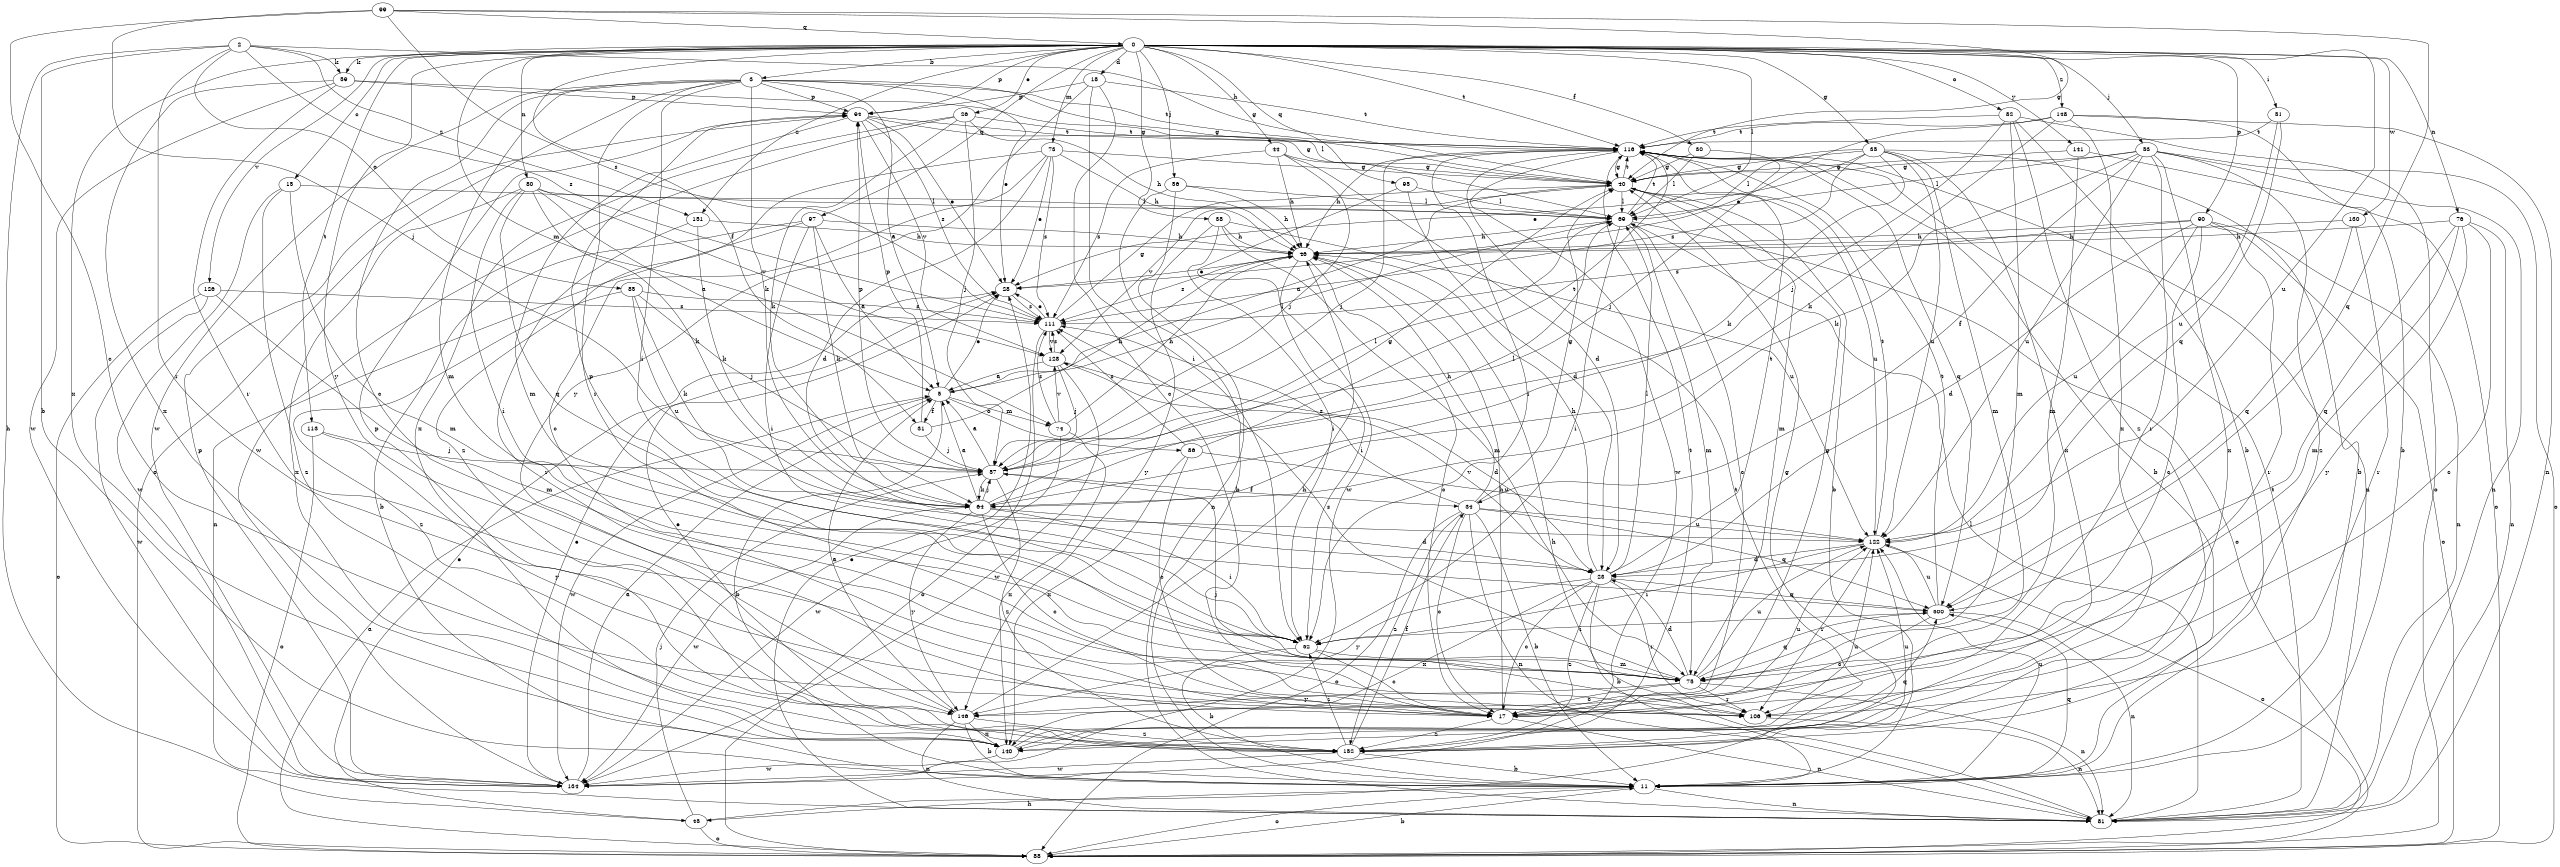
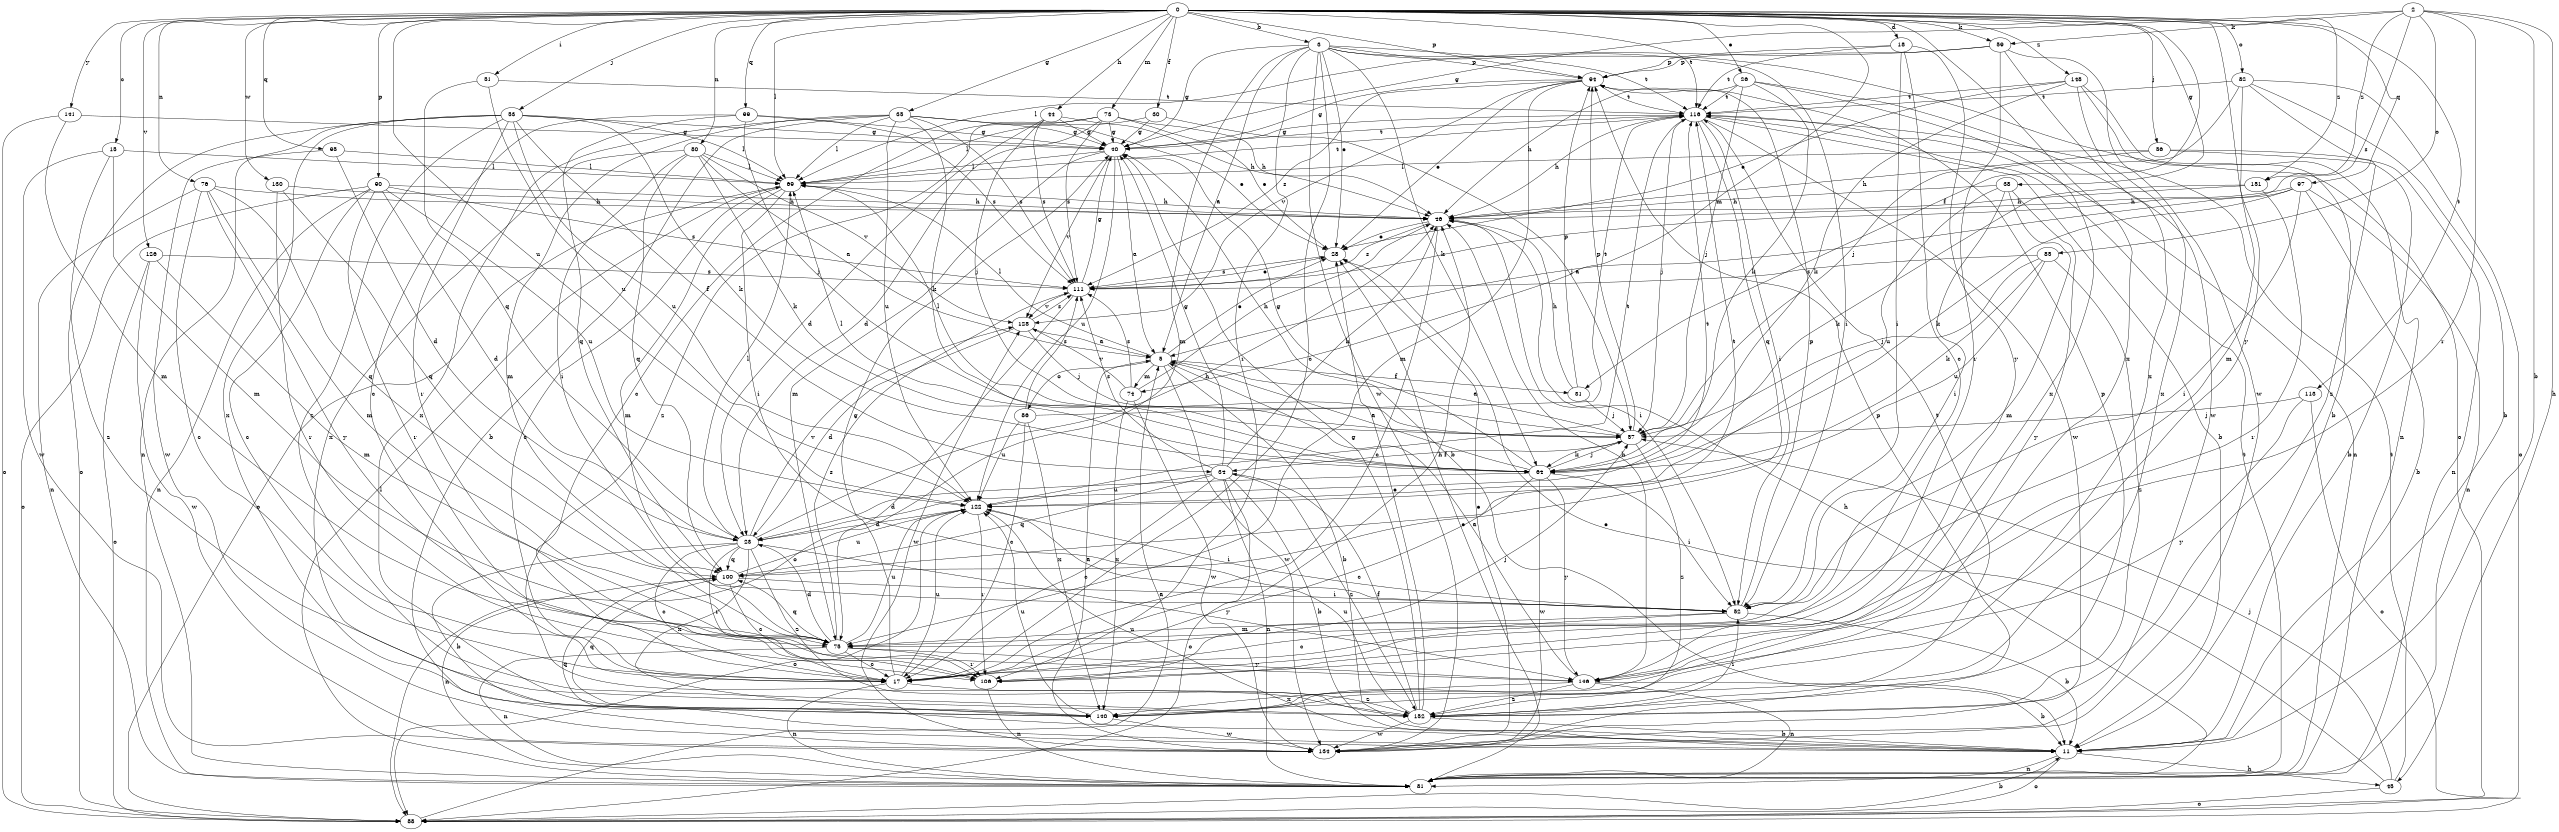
(756, 27) -> (925, 13)
(1939, 612) -> (728, 577)
(927, 619) -> (935, 722)
